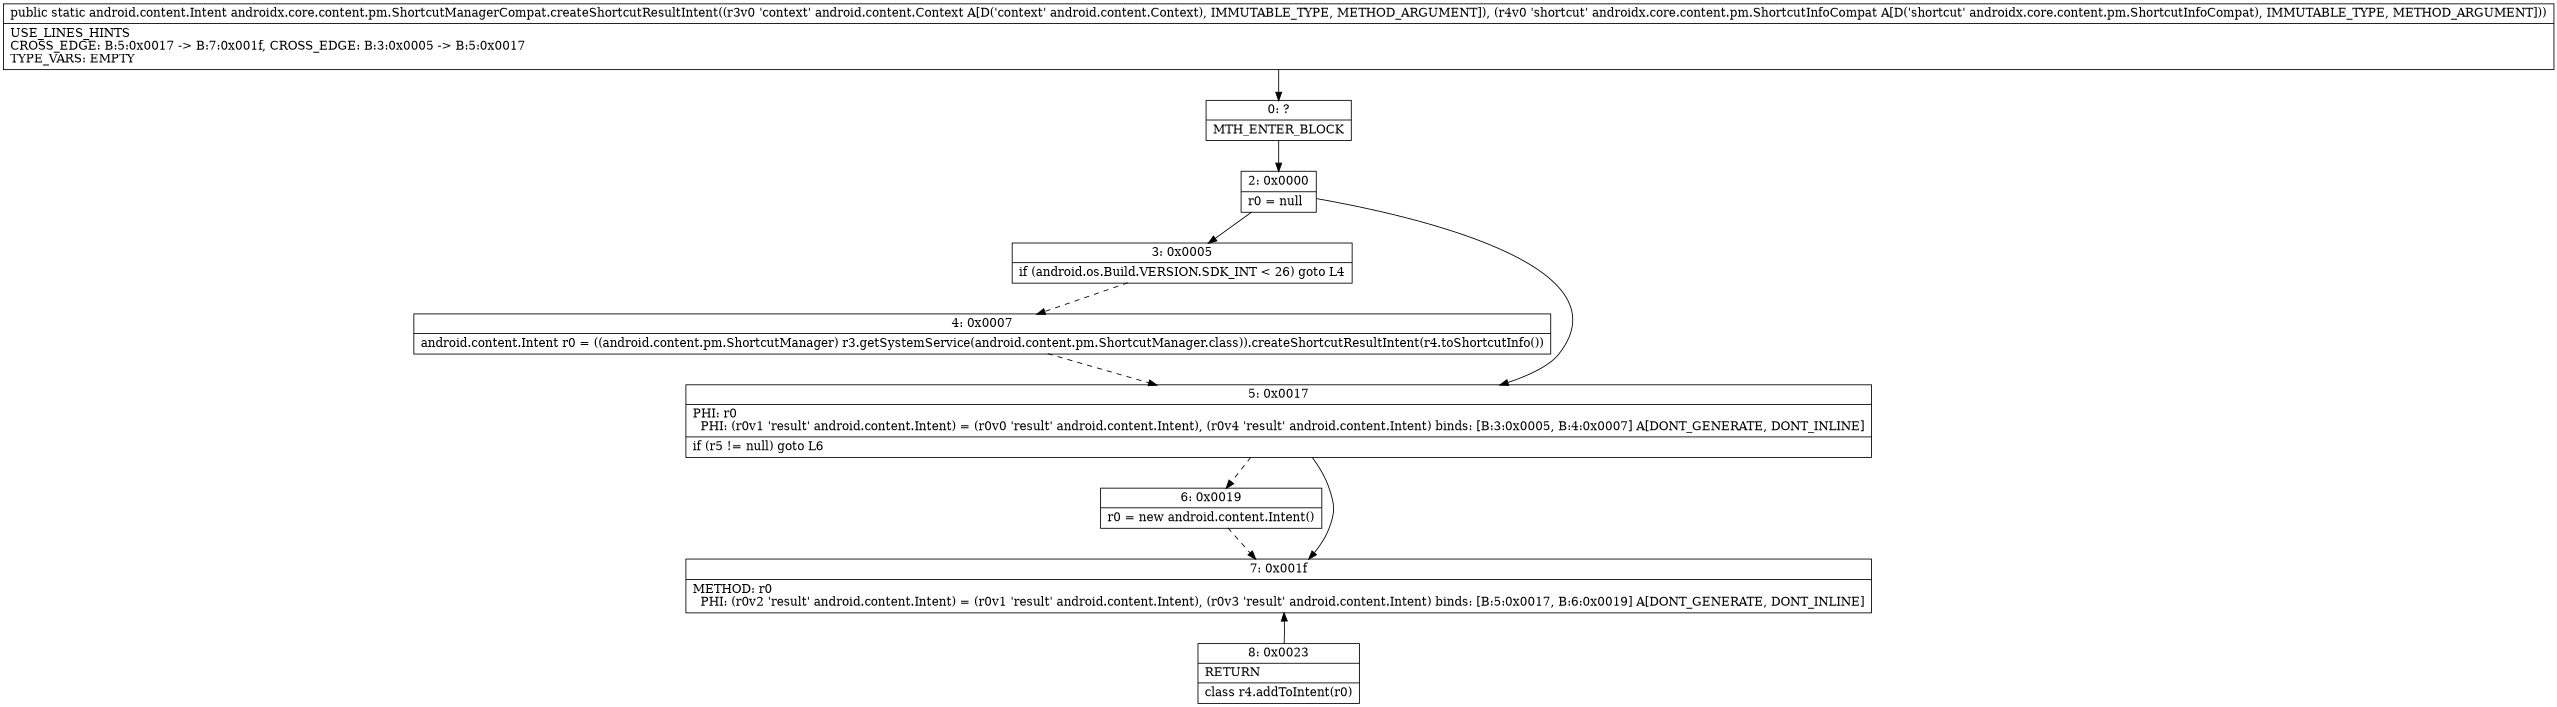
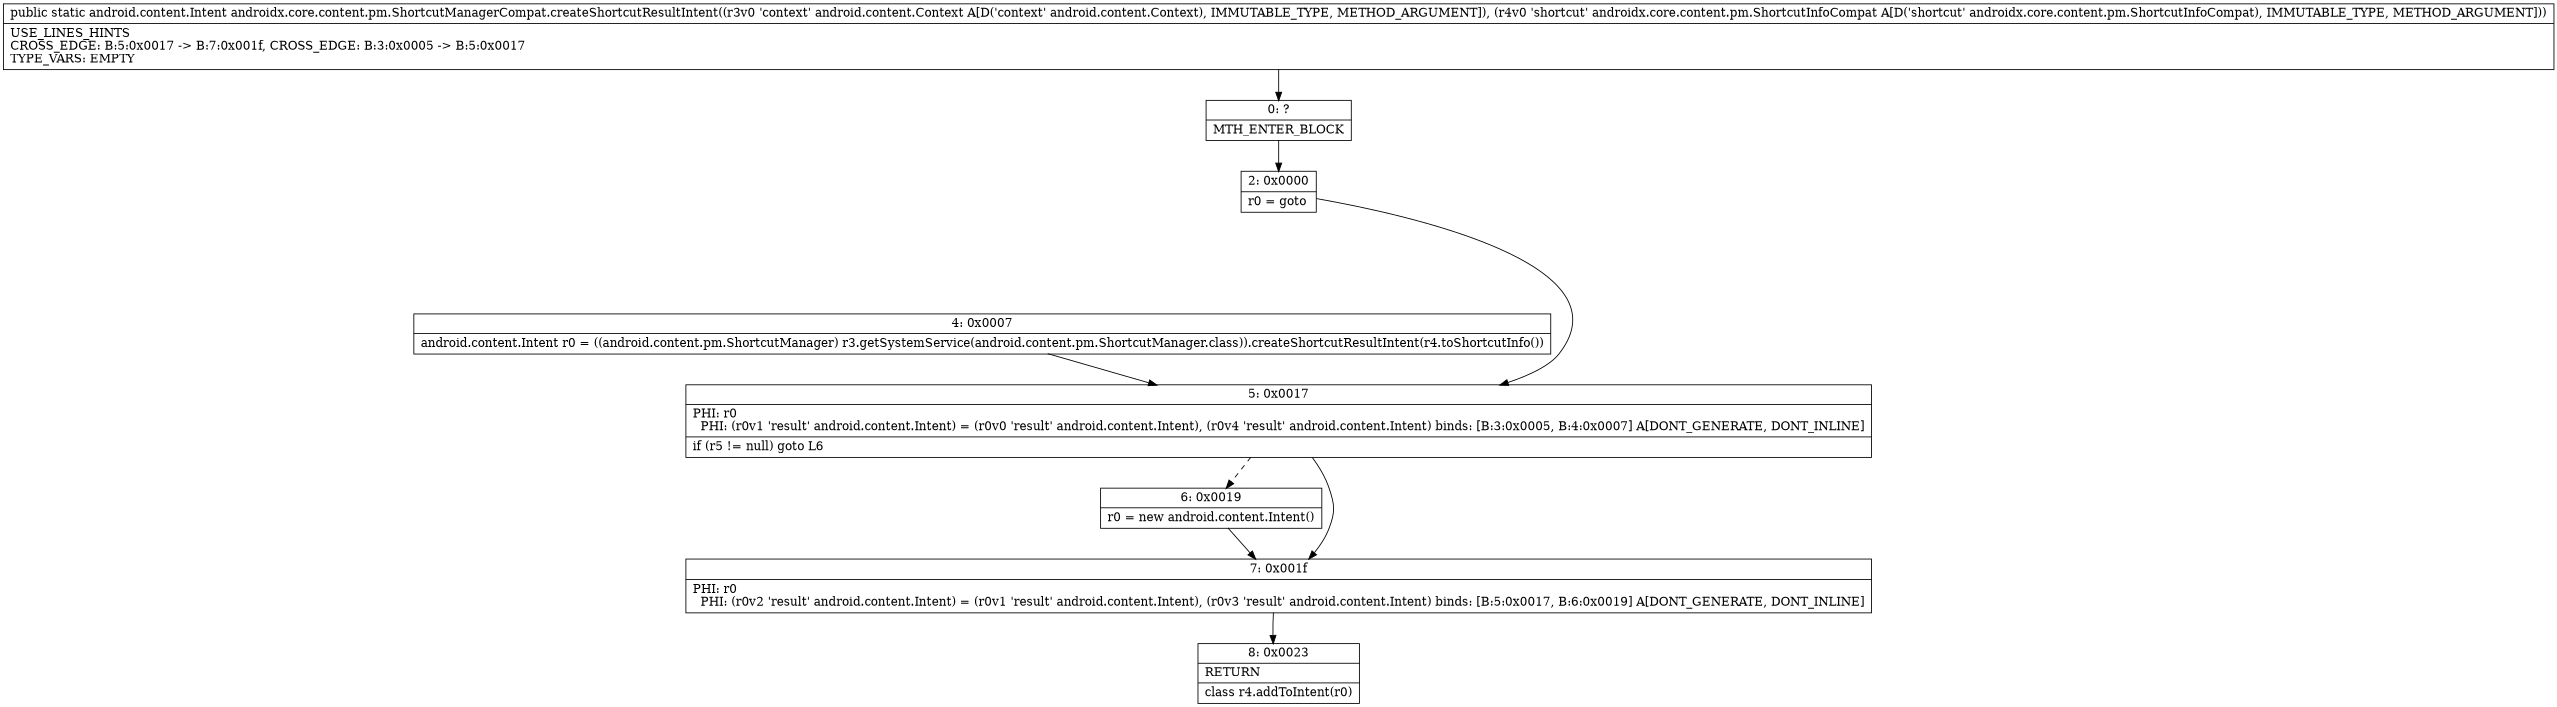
(1275, 202) -> (1277, 202)
(1182, 263) -> none
(1098, 368) -> (1098, 368)
(1239, 540) -> (1239, 540)
(735, 589) -> (717, 589)
(1284, 633) -> (1273, 624)
